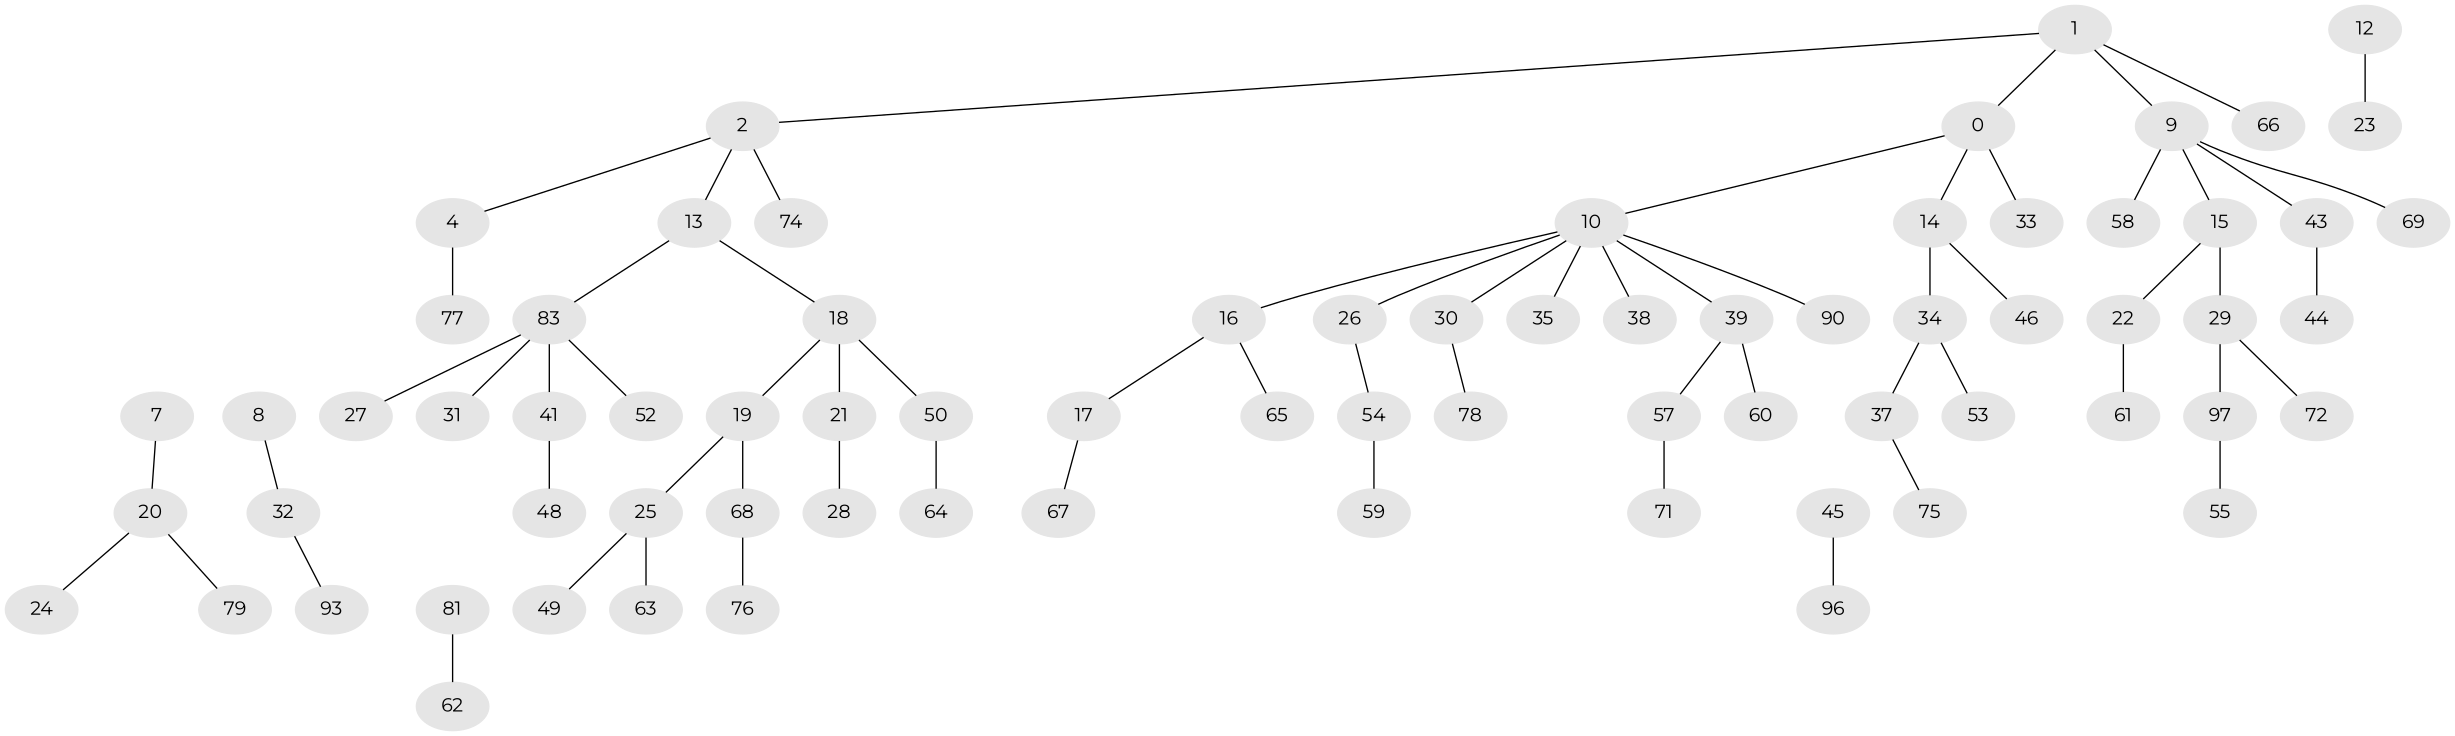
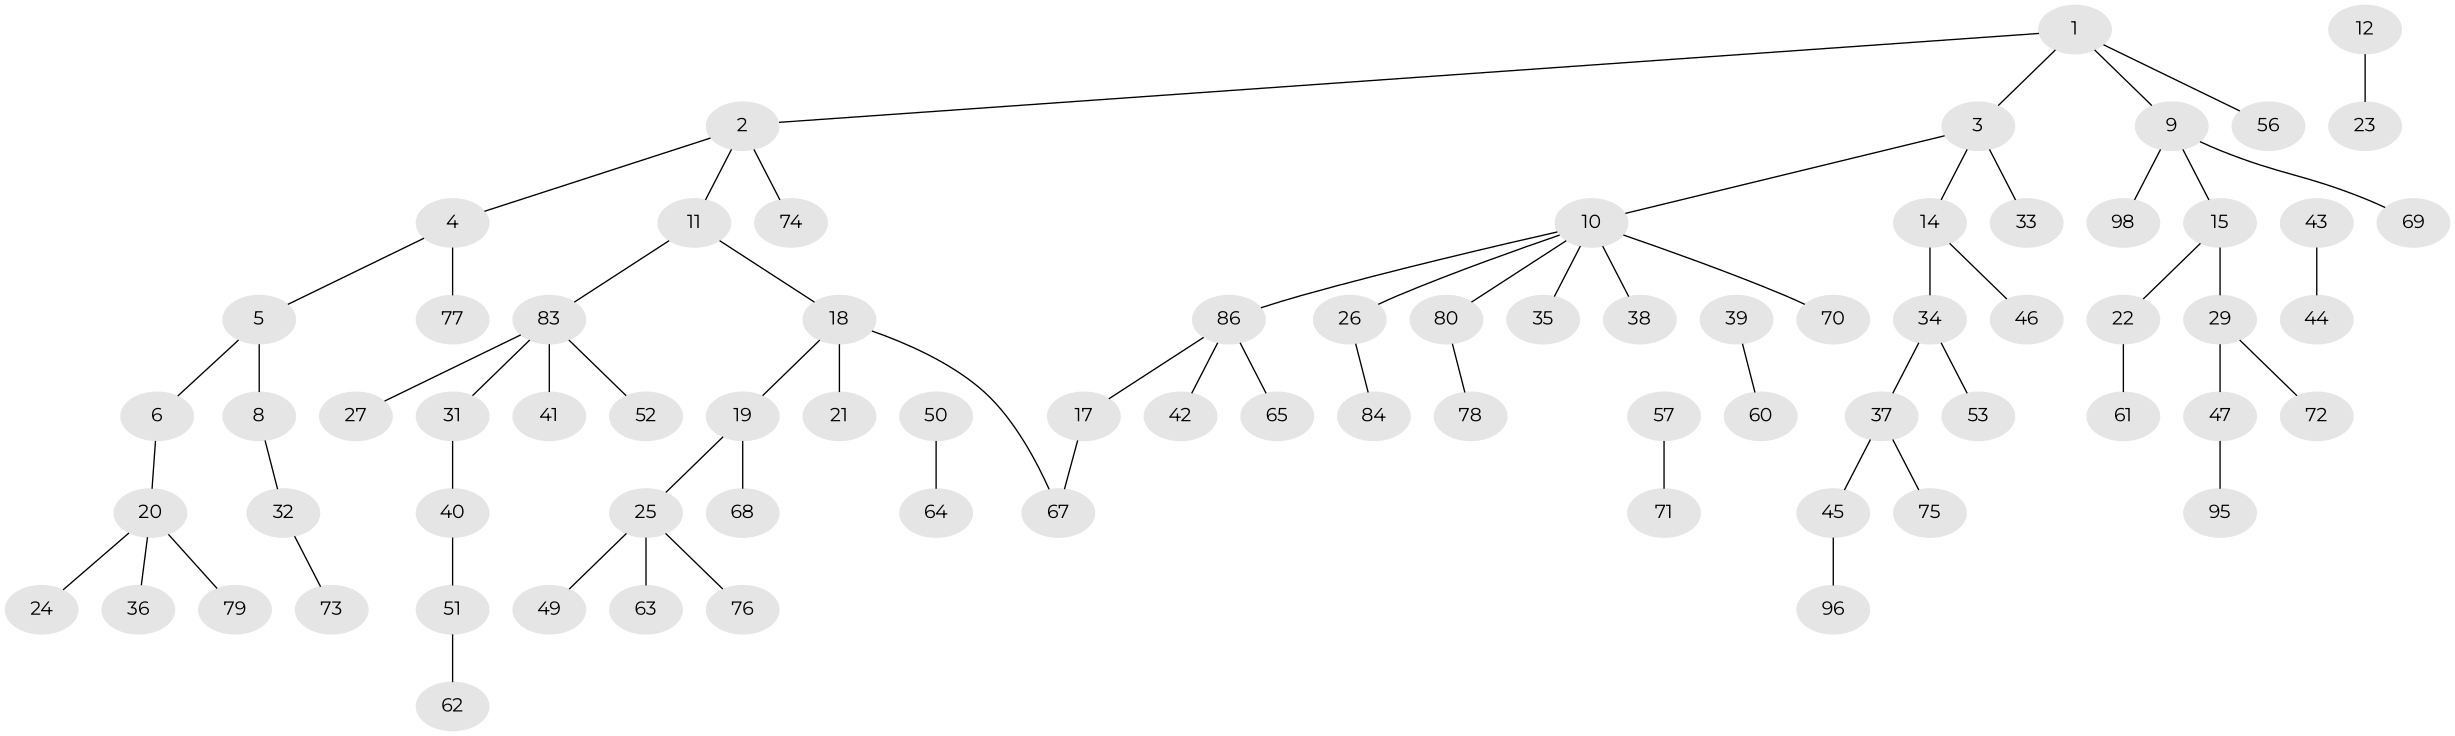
(1978, 126) -> (1978, 126)
(2268, 126) -> (2268, 126)
(2244, 175) -> none
(694, 223) -> (694, 223)
(2123, 223) -> (2123, 223)
(1664, 271) -> none
none -> (259, 320)
(1229, 320) -> (1229, 320)
(1446, 320) -> (1446, 320)
(1833, 320) -> (1833, 320)
(888, 368) -> (980, 389)
(1700, 368) -> none
(157, 416) -> (157, 416)
none -> (1181, 416)
(1374, 416) -> (1374, 416)
(2220, 416) -> (2220, 416)
none -> (1857, 465)
none -> (453, 513)
(549, 513) -> none
(839, 513) -> none
(1374, 513) -> none
(2220, 513) -> (2220, 513)
(743, 562) -> (694, 561)
none -> (138, 610)
(332, 610) -> (332, 610)
(453, 610) -> (453, 610)
